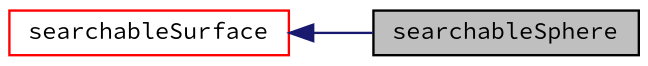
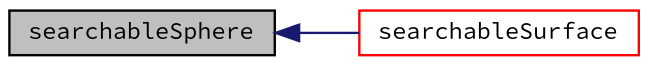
(343, 33) -> (329, 33)
